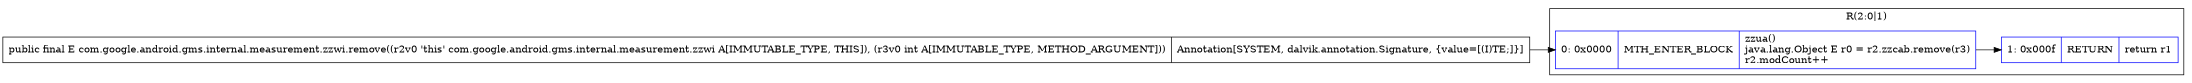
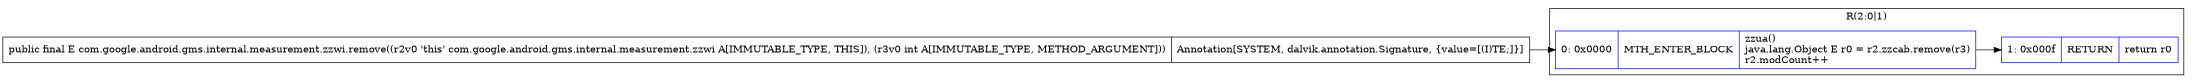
(2149, 50) -> (2149, 50)
